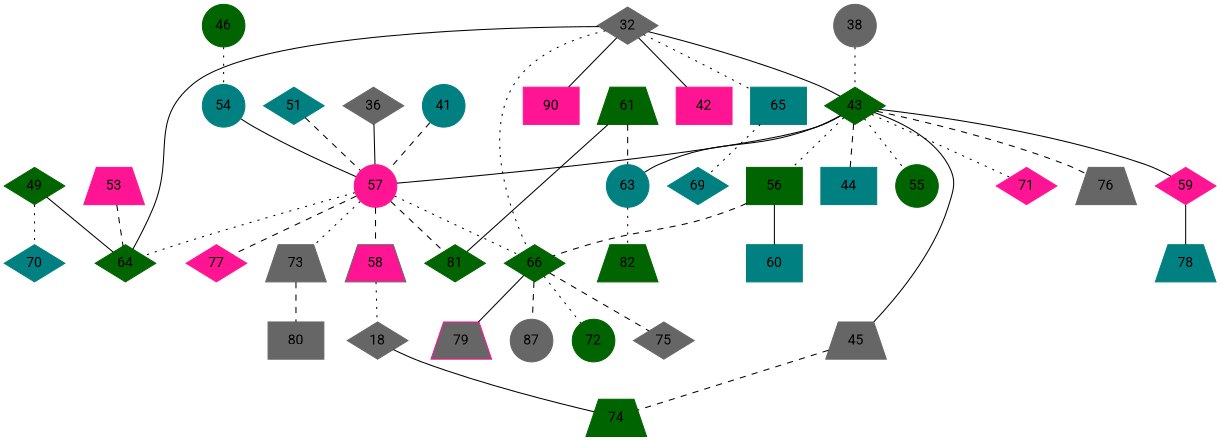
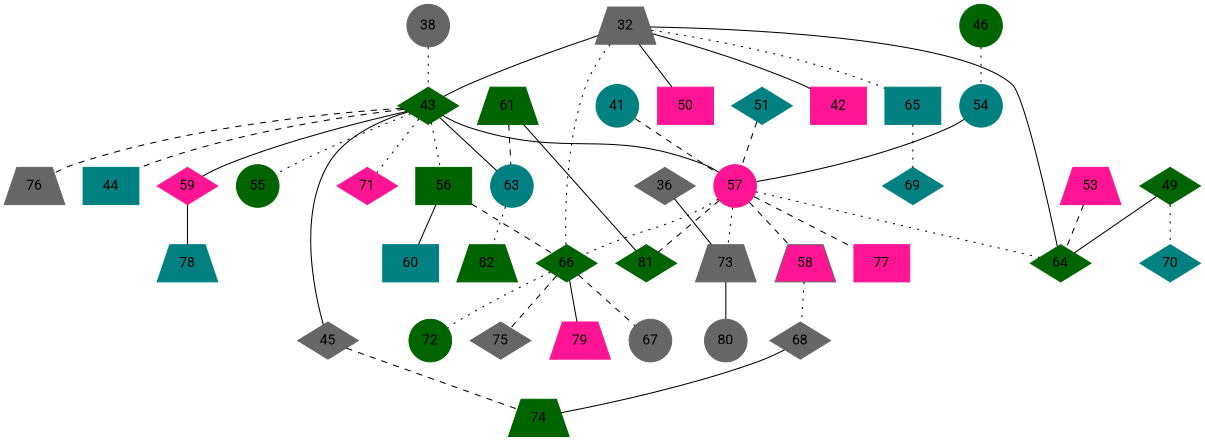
(628, 26) -> (626, 26)
(551, 106) -> (686, 106)
(374, 144) -> (698, 227)
(216, 263) -> (882, 263)
(296, 302) -> (726, 301)
(296, 341) -> (726, 341)
(378, 341) -> (800, 341)
(461, 341) -> (580, 341)
(532, 341) -> (650, 341)
(856, 341) -> (328, 341)
